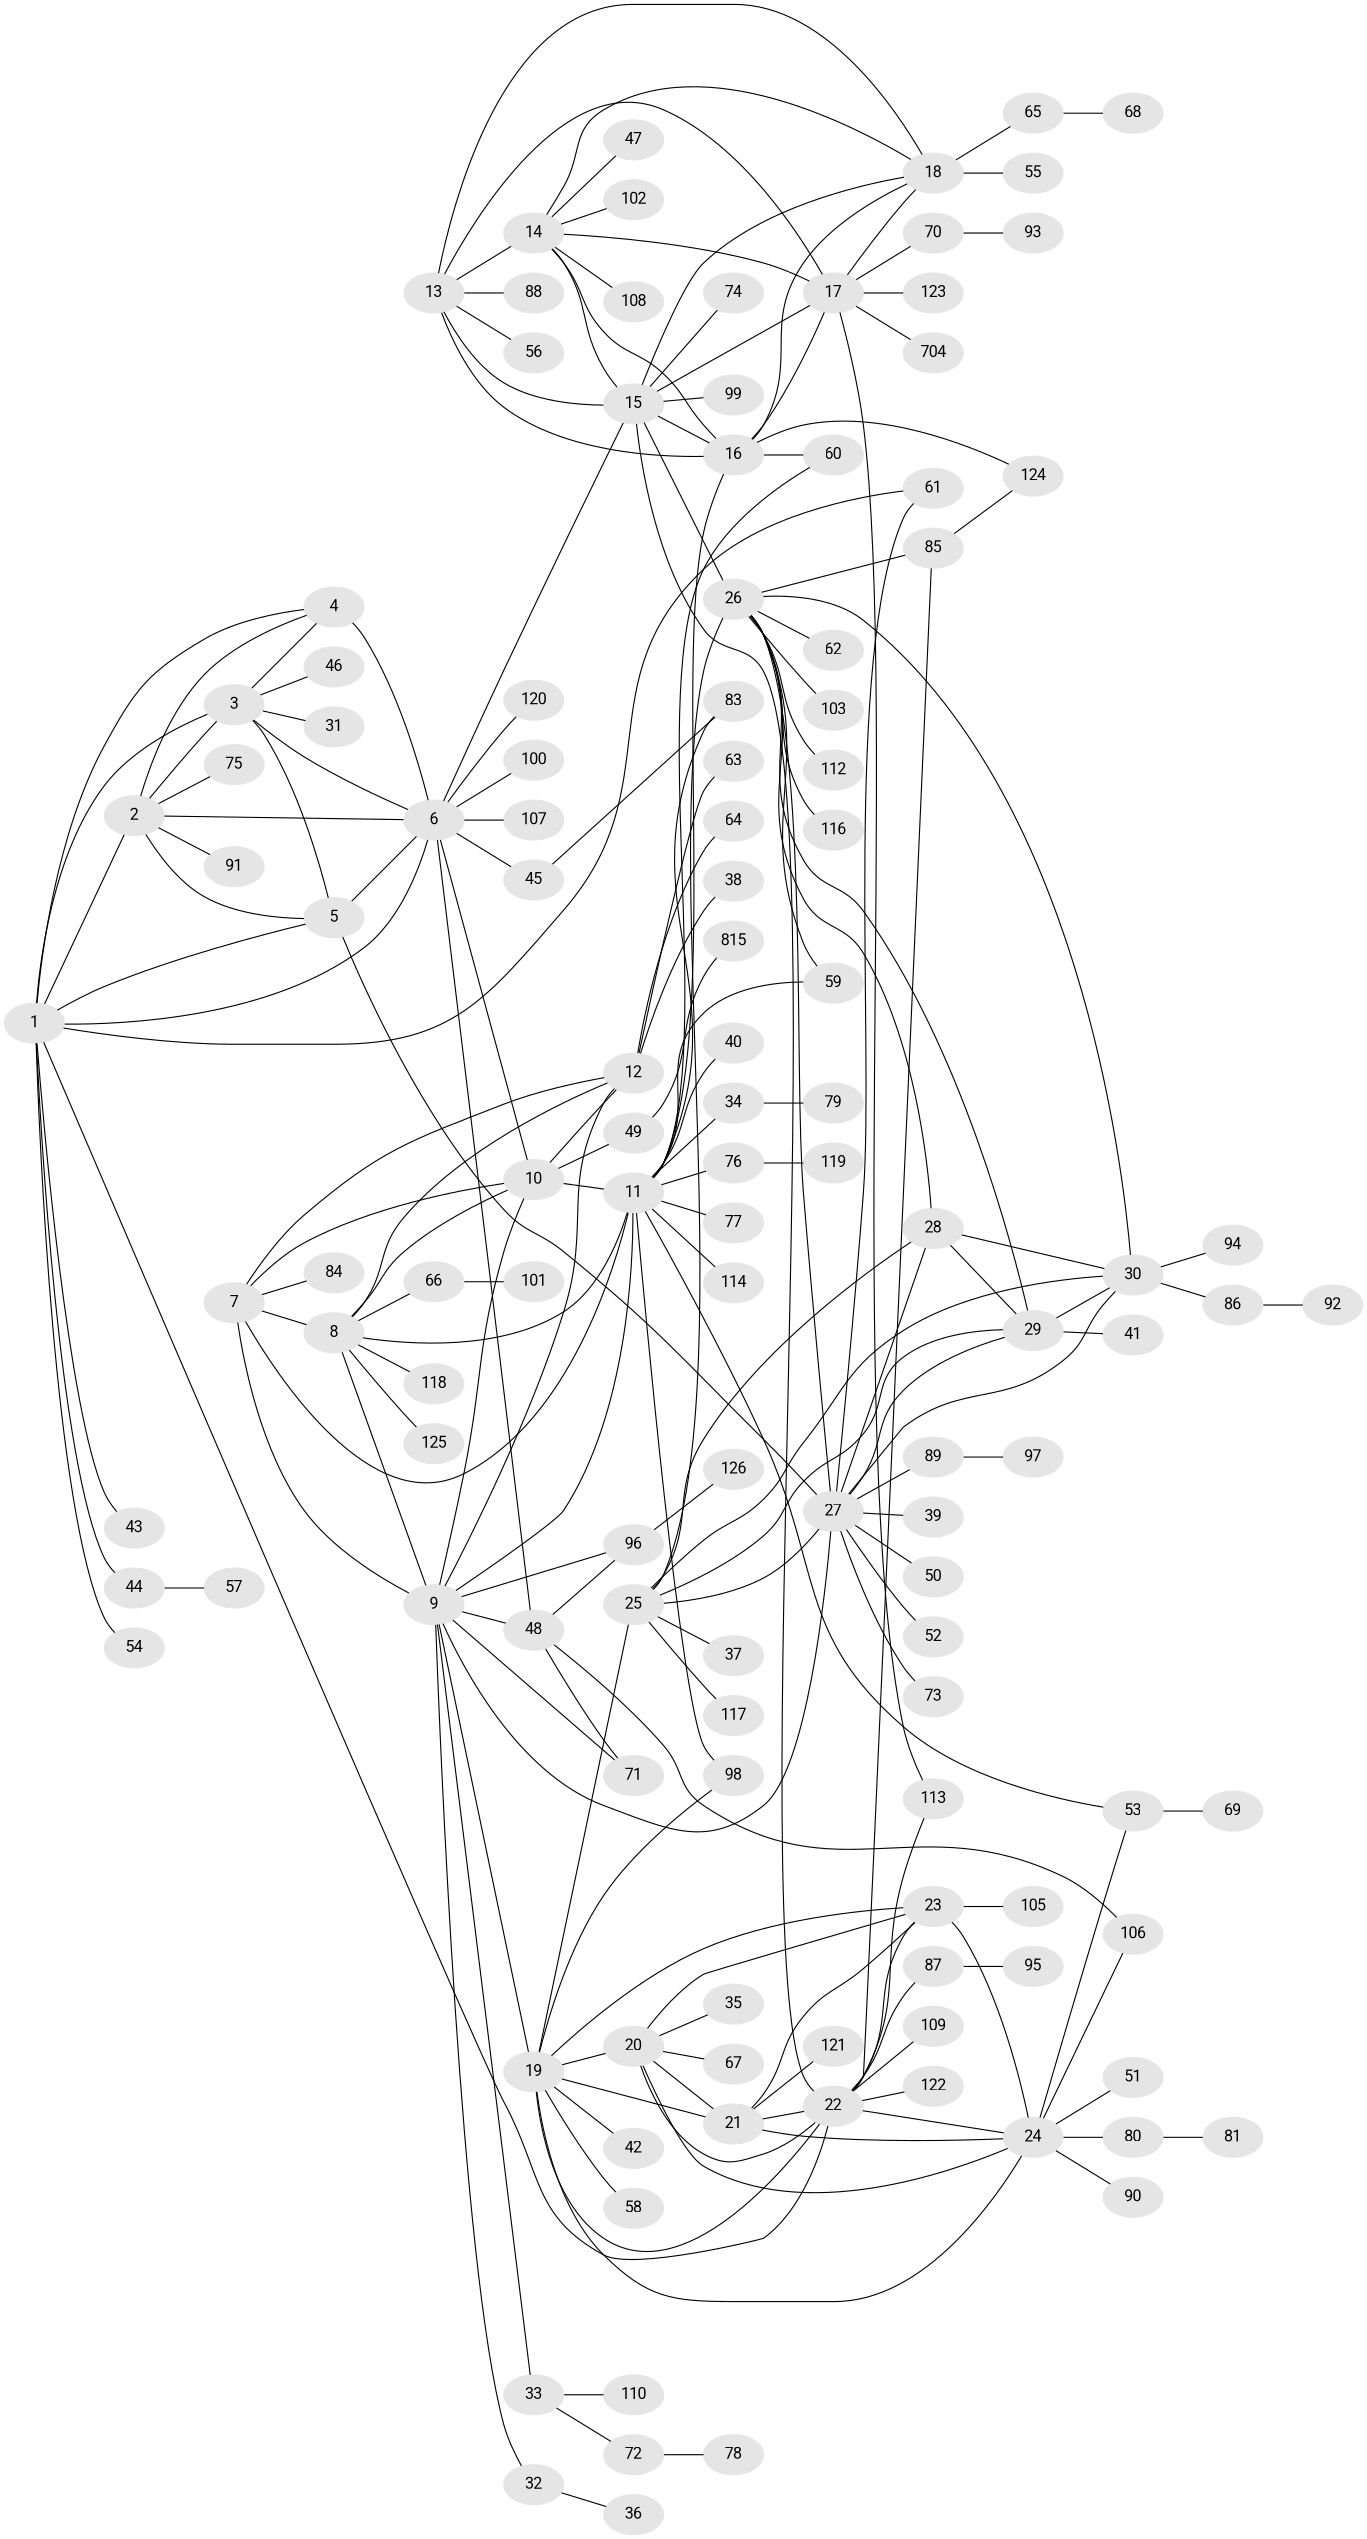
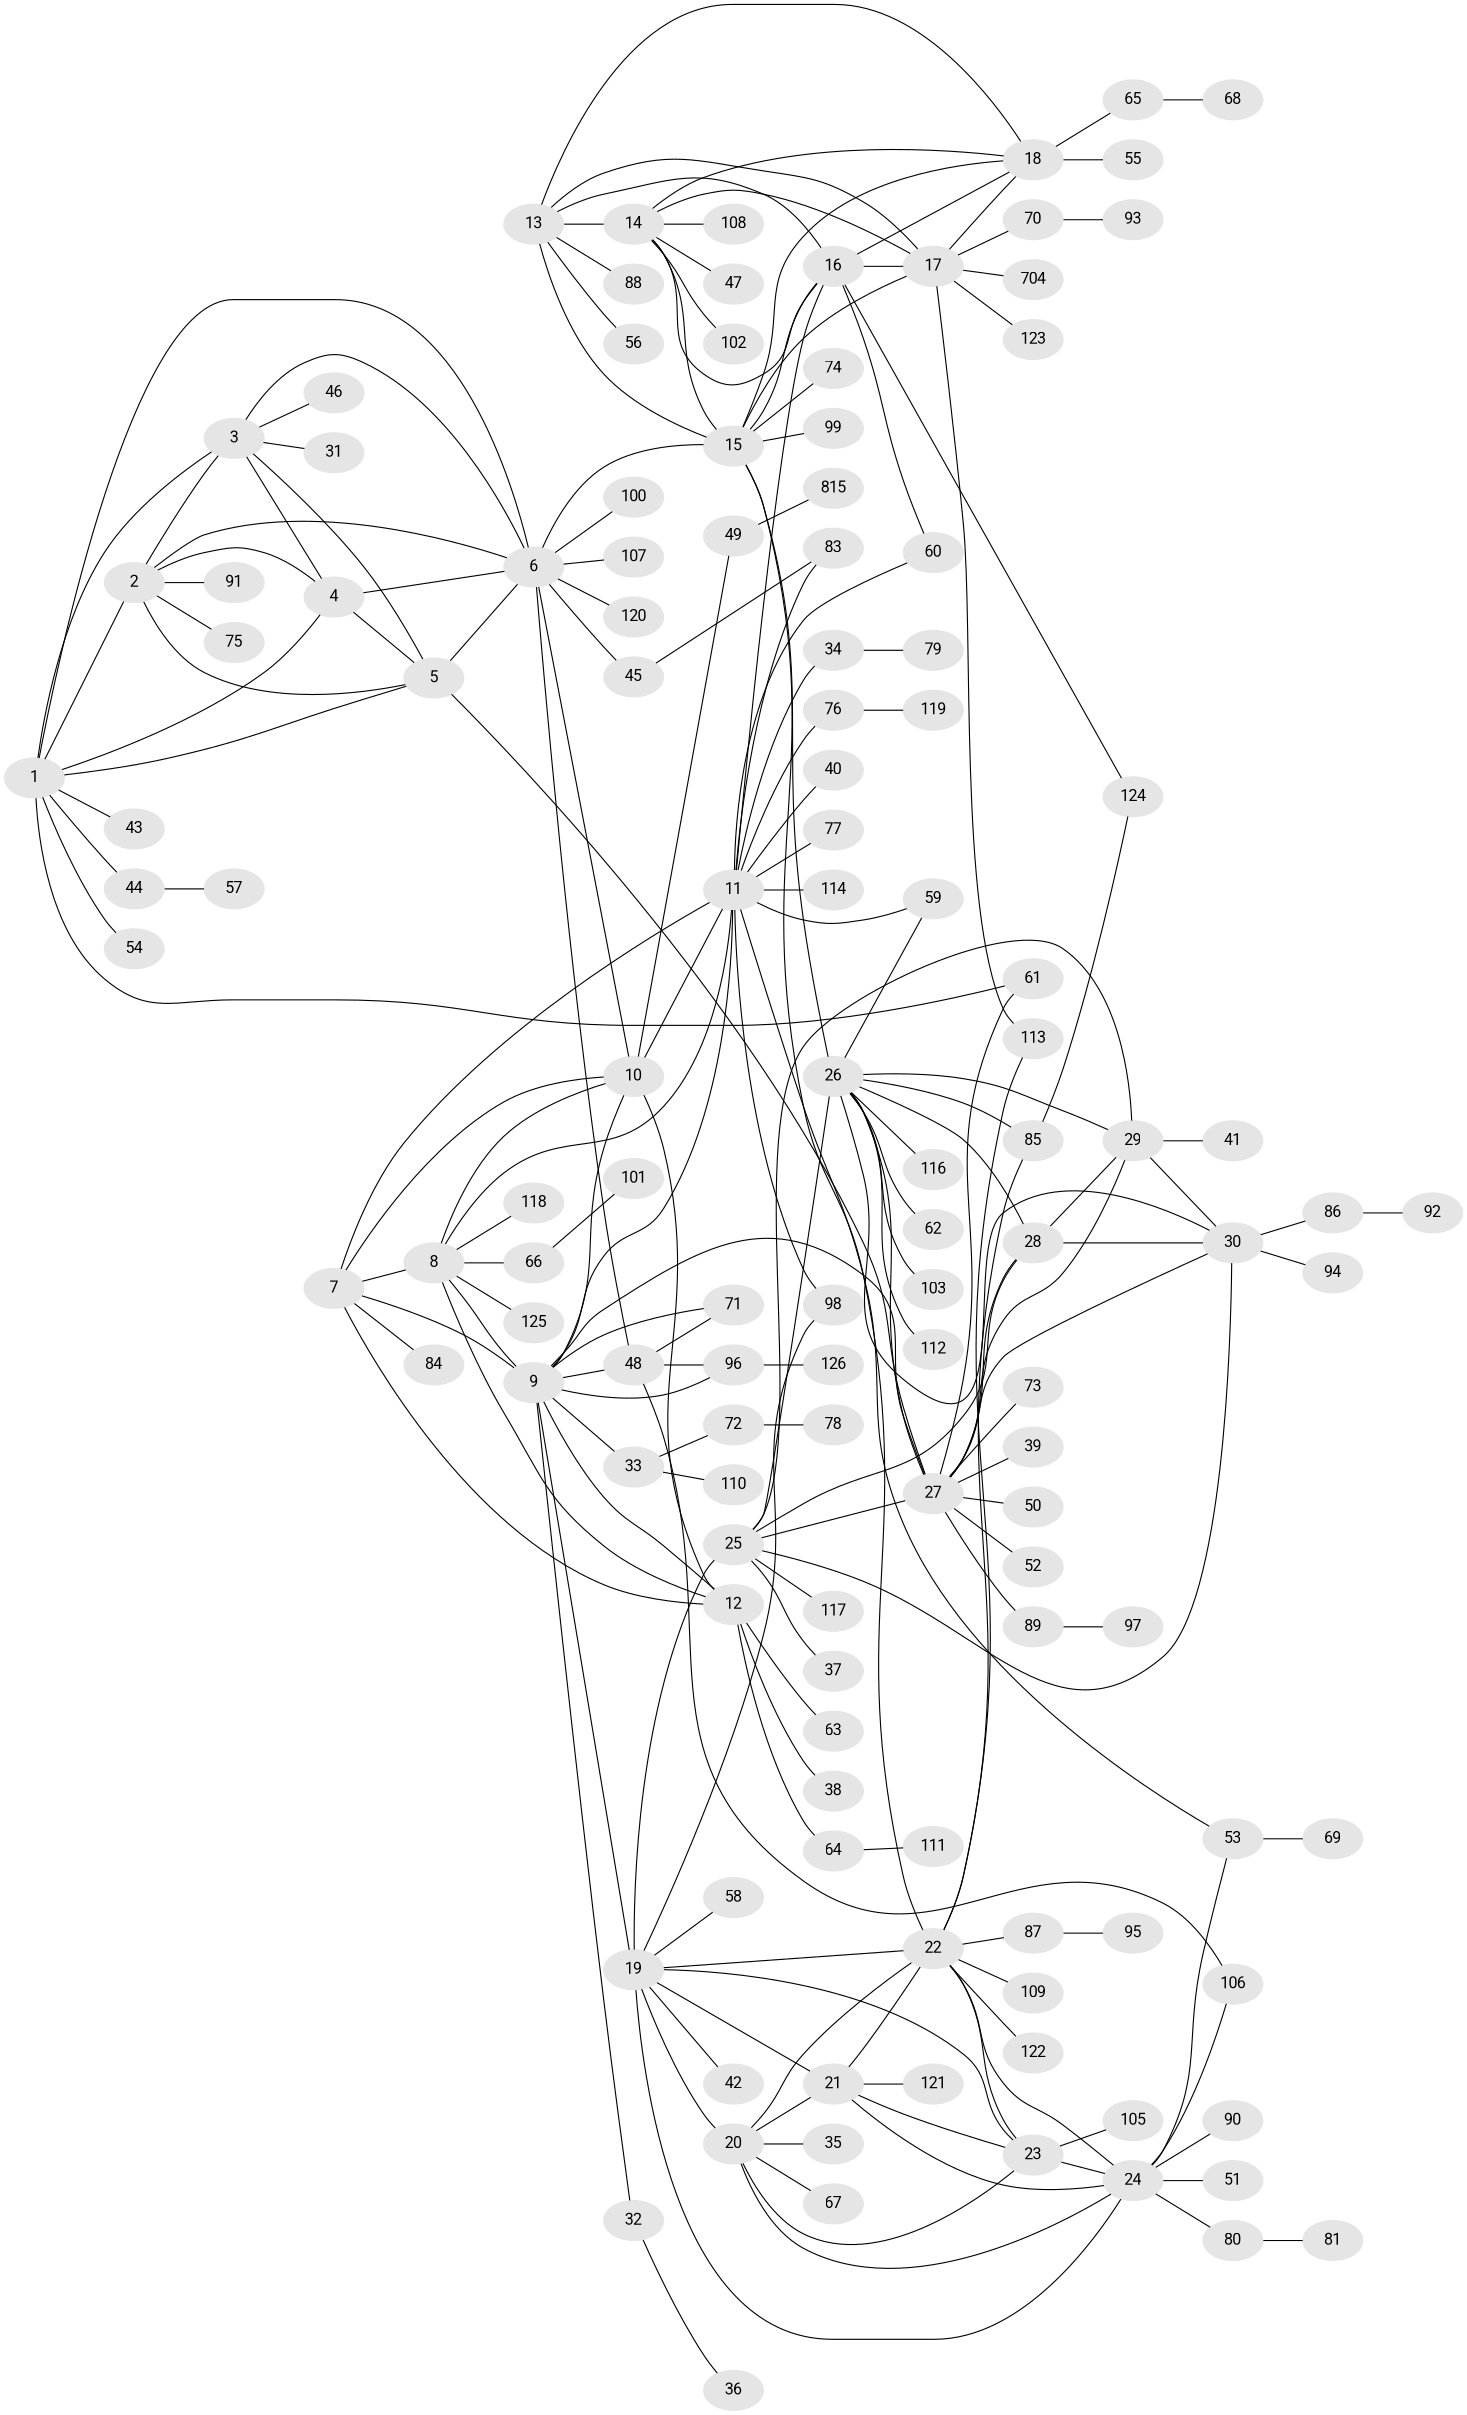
none -> (384, 637)
(368, 1794) -> none
none -> (933, 1847)
